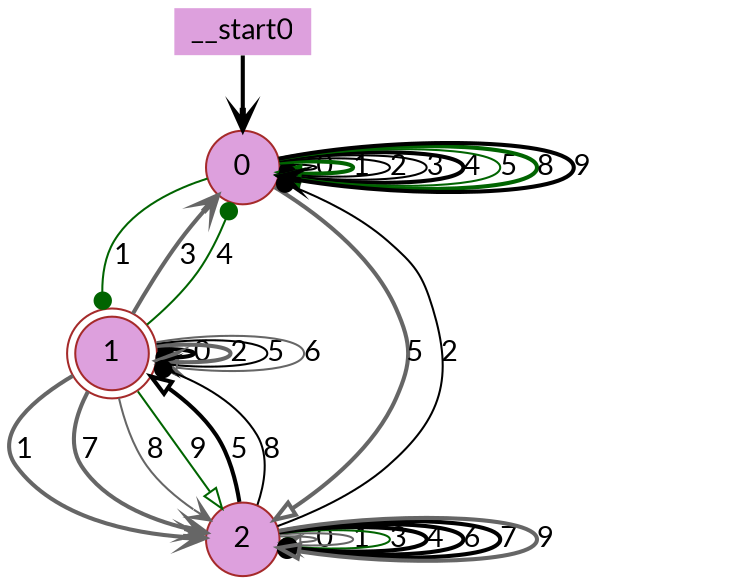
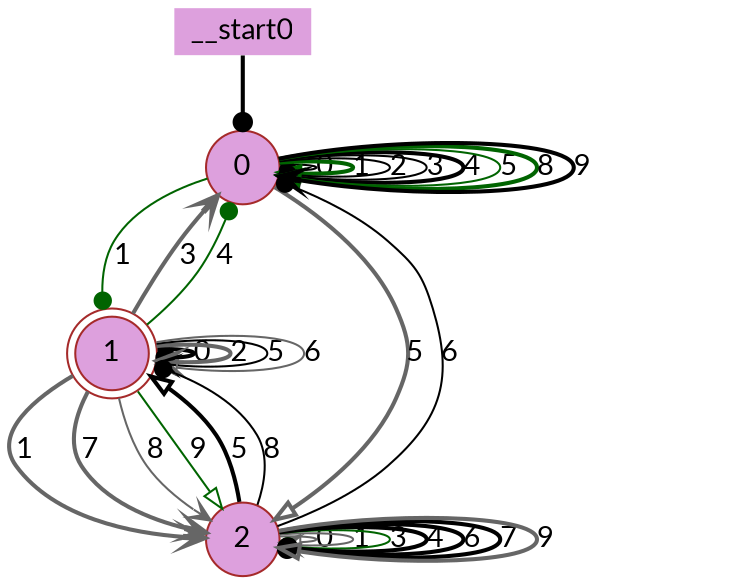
(243, 83) -> (243, 85)
(450, 353) -> (450, 353)
